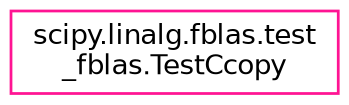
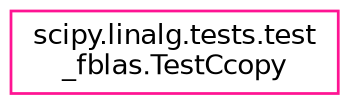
(175, 52) -> (175, 52)
